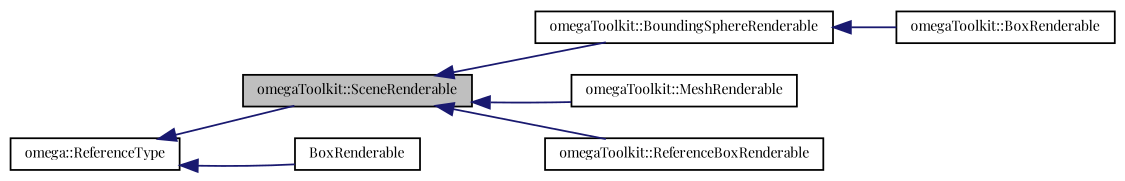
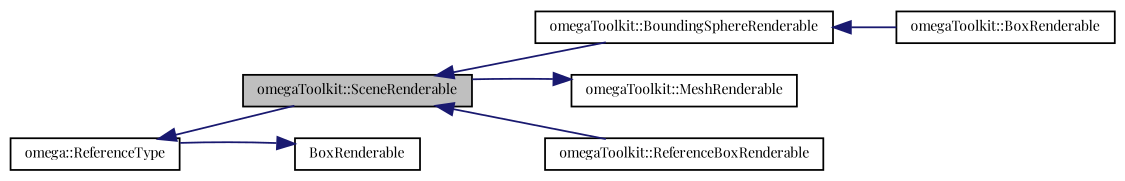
(531, 103) -> (513, 79)
(246, 166) -> (228, 142)
